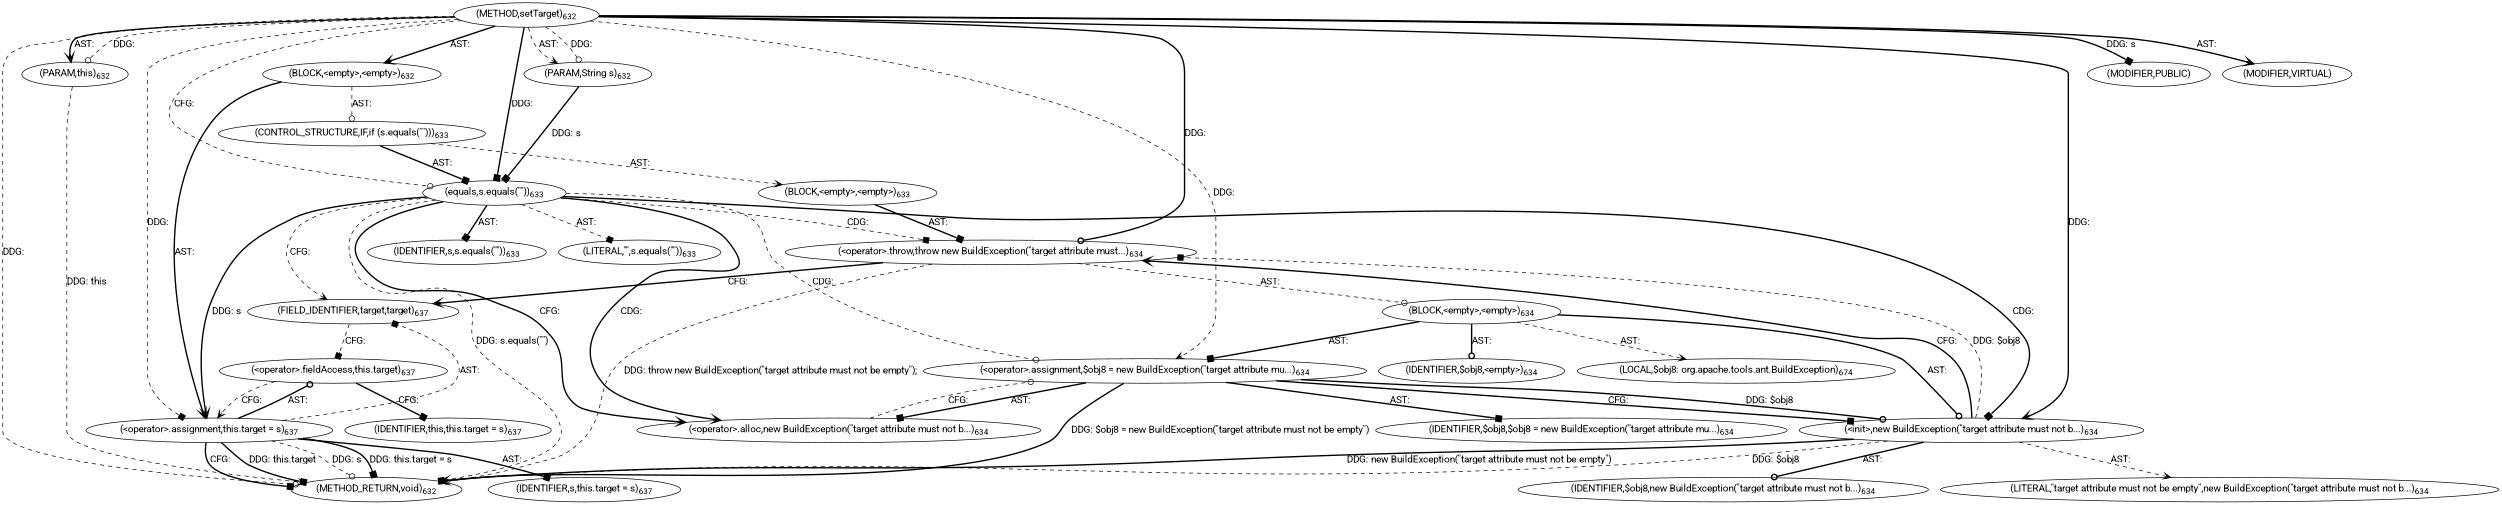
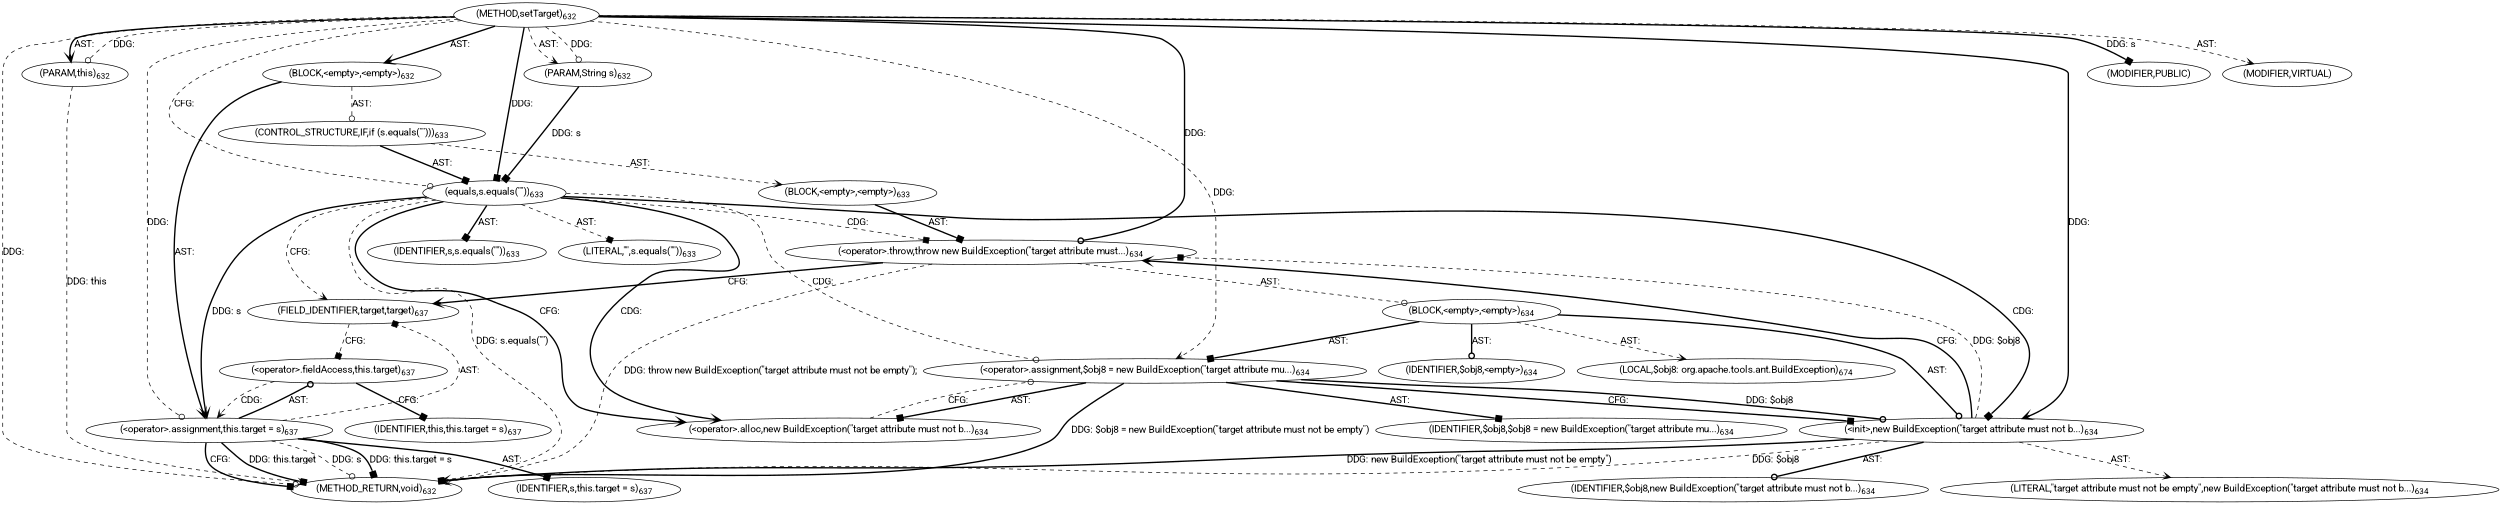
(1424, 21) -> (1424, 21)
(147, 90) -> (147, 91)
(253, 401) -> (253, 401)
